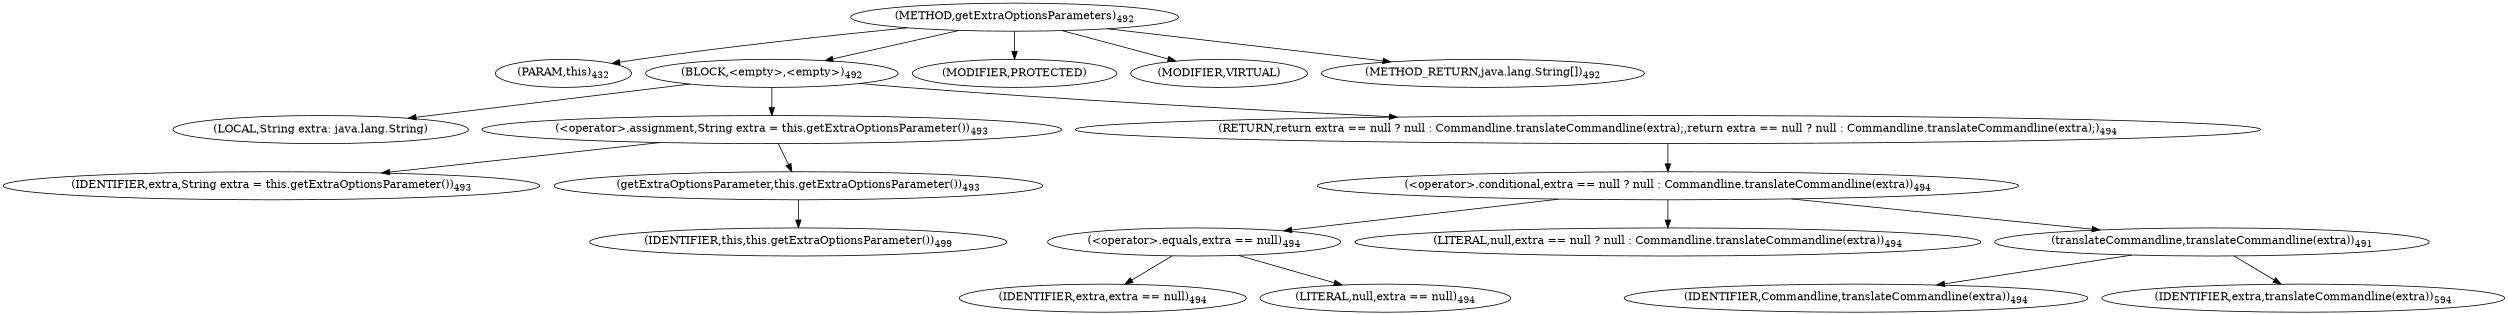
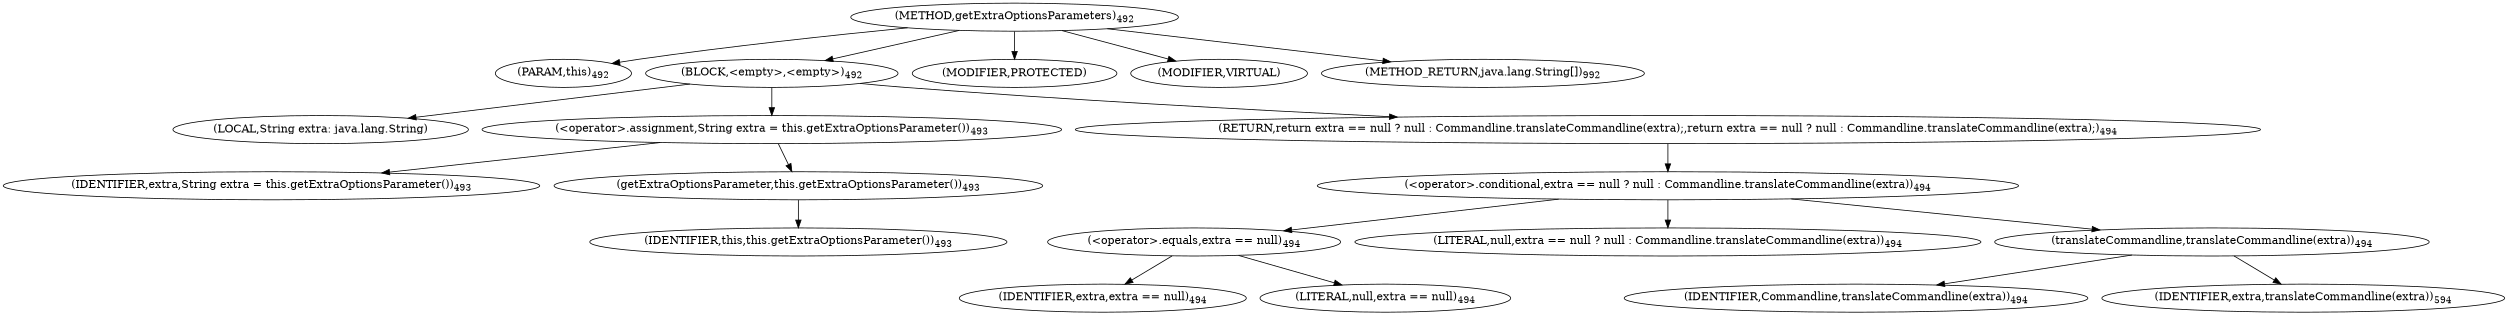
(600, 72) -> (600, 72)
(1592, 72) -> (1592, 72)
(944, 241) -> (944, 241)
(2364, 241) -> (2364, 241)
